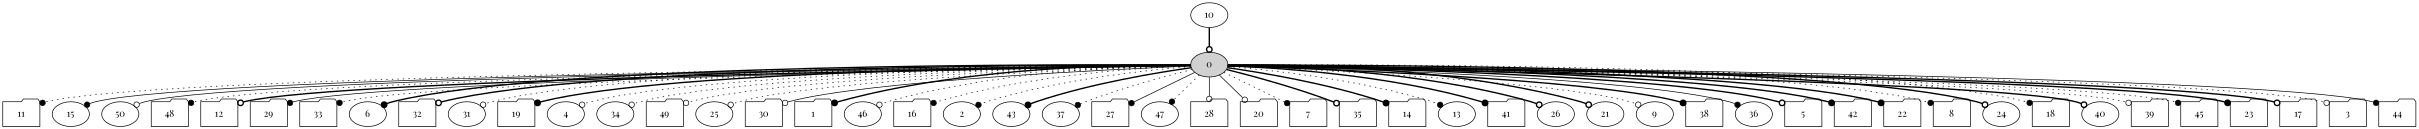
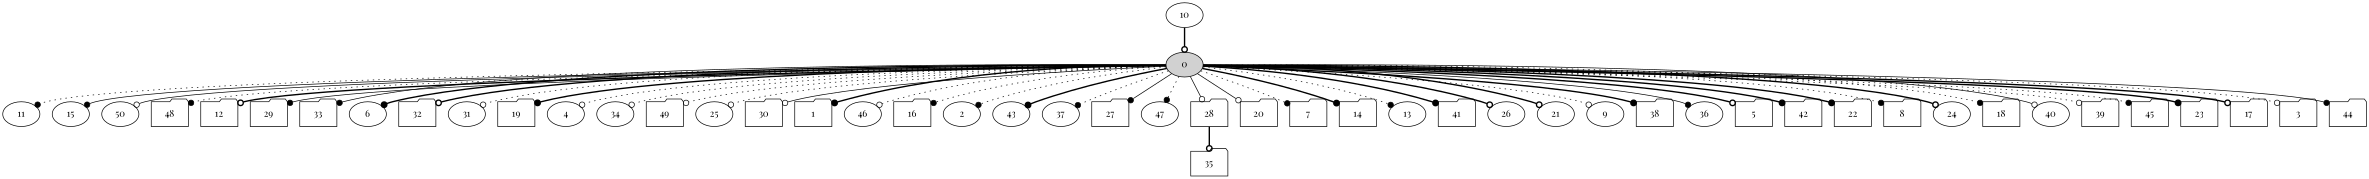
(766, 76) -> (753, 69)
(1655, 76) -> (1619, 69)
(1281, 84) -> (1209, 136)
(21, 114) -> (21, 114)
